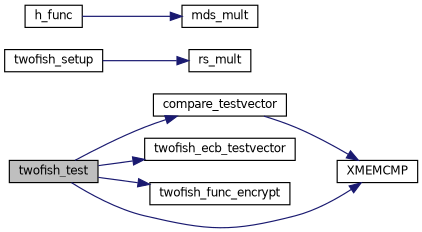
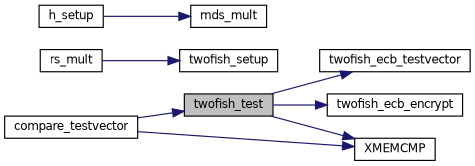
(54, 16) -> (71, 16)
(140, 61) -> (135, 61)
(120, 138) -> (155, 115)
(220, 194) -> (395, 105)
